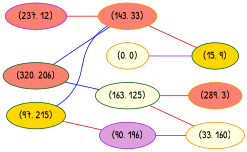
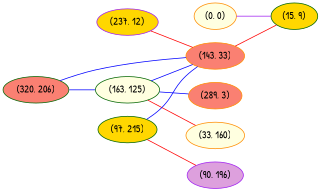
(36, 16) -> (128, 22)
none -> (172, 73)
(174, 96) -> (178, 93)
(171, 135) -> none
